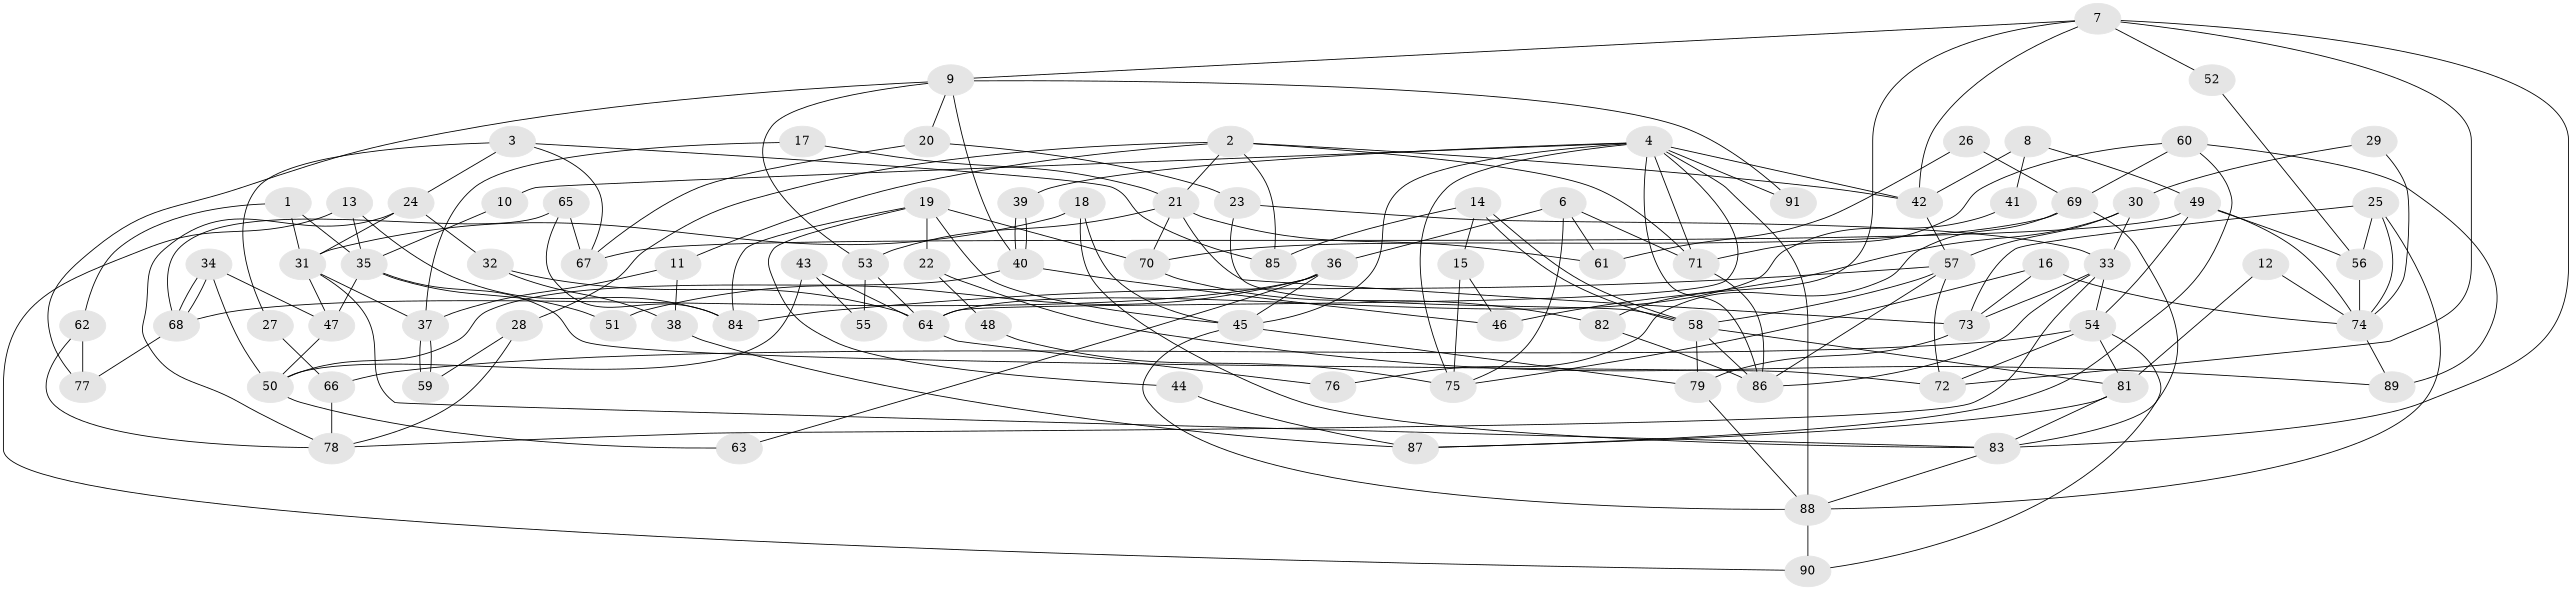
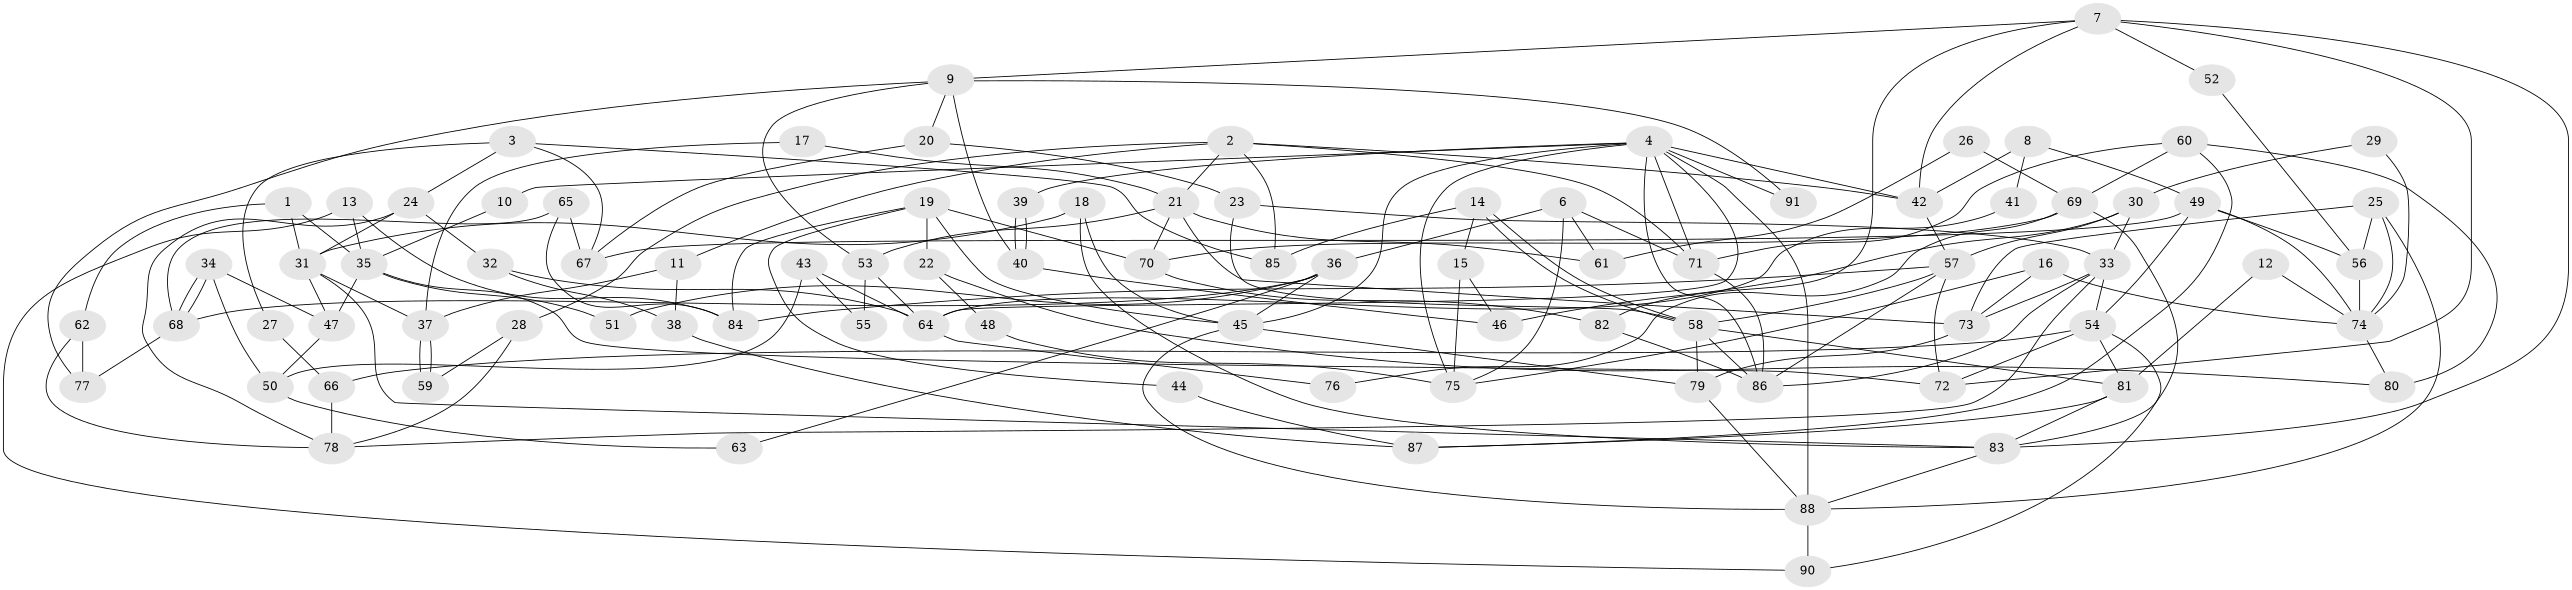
(490, 310) -> none
(2392, 387) -> (2392, 387)
